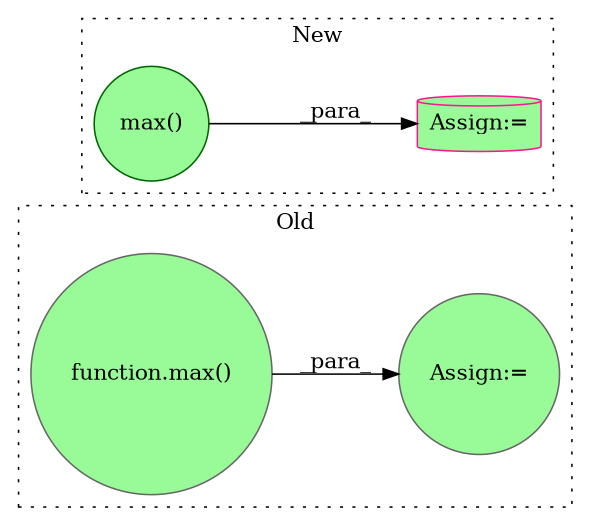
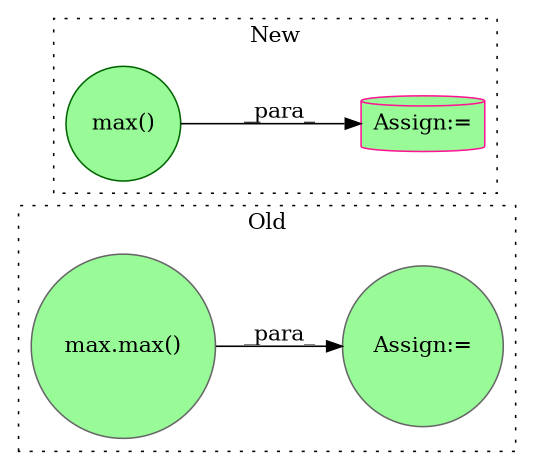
(151, 374) -> (123, 346)
